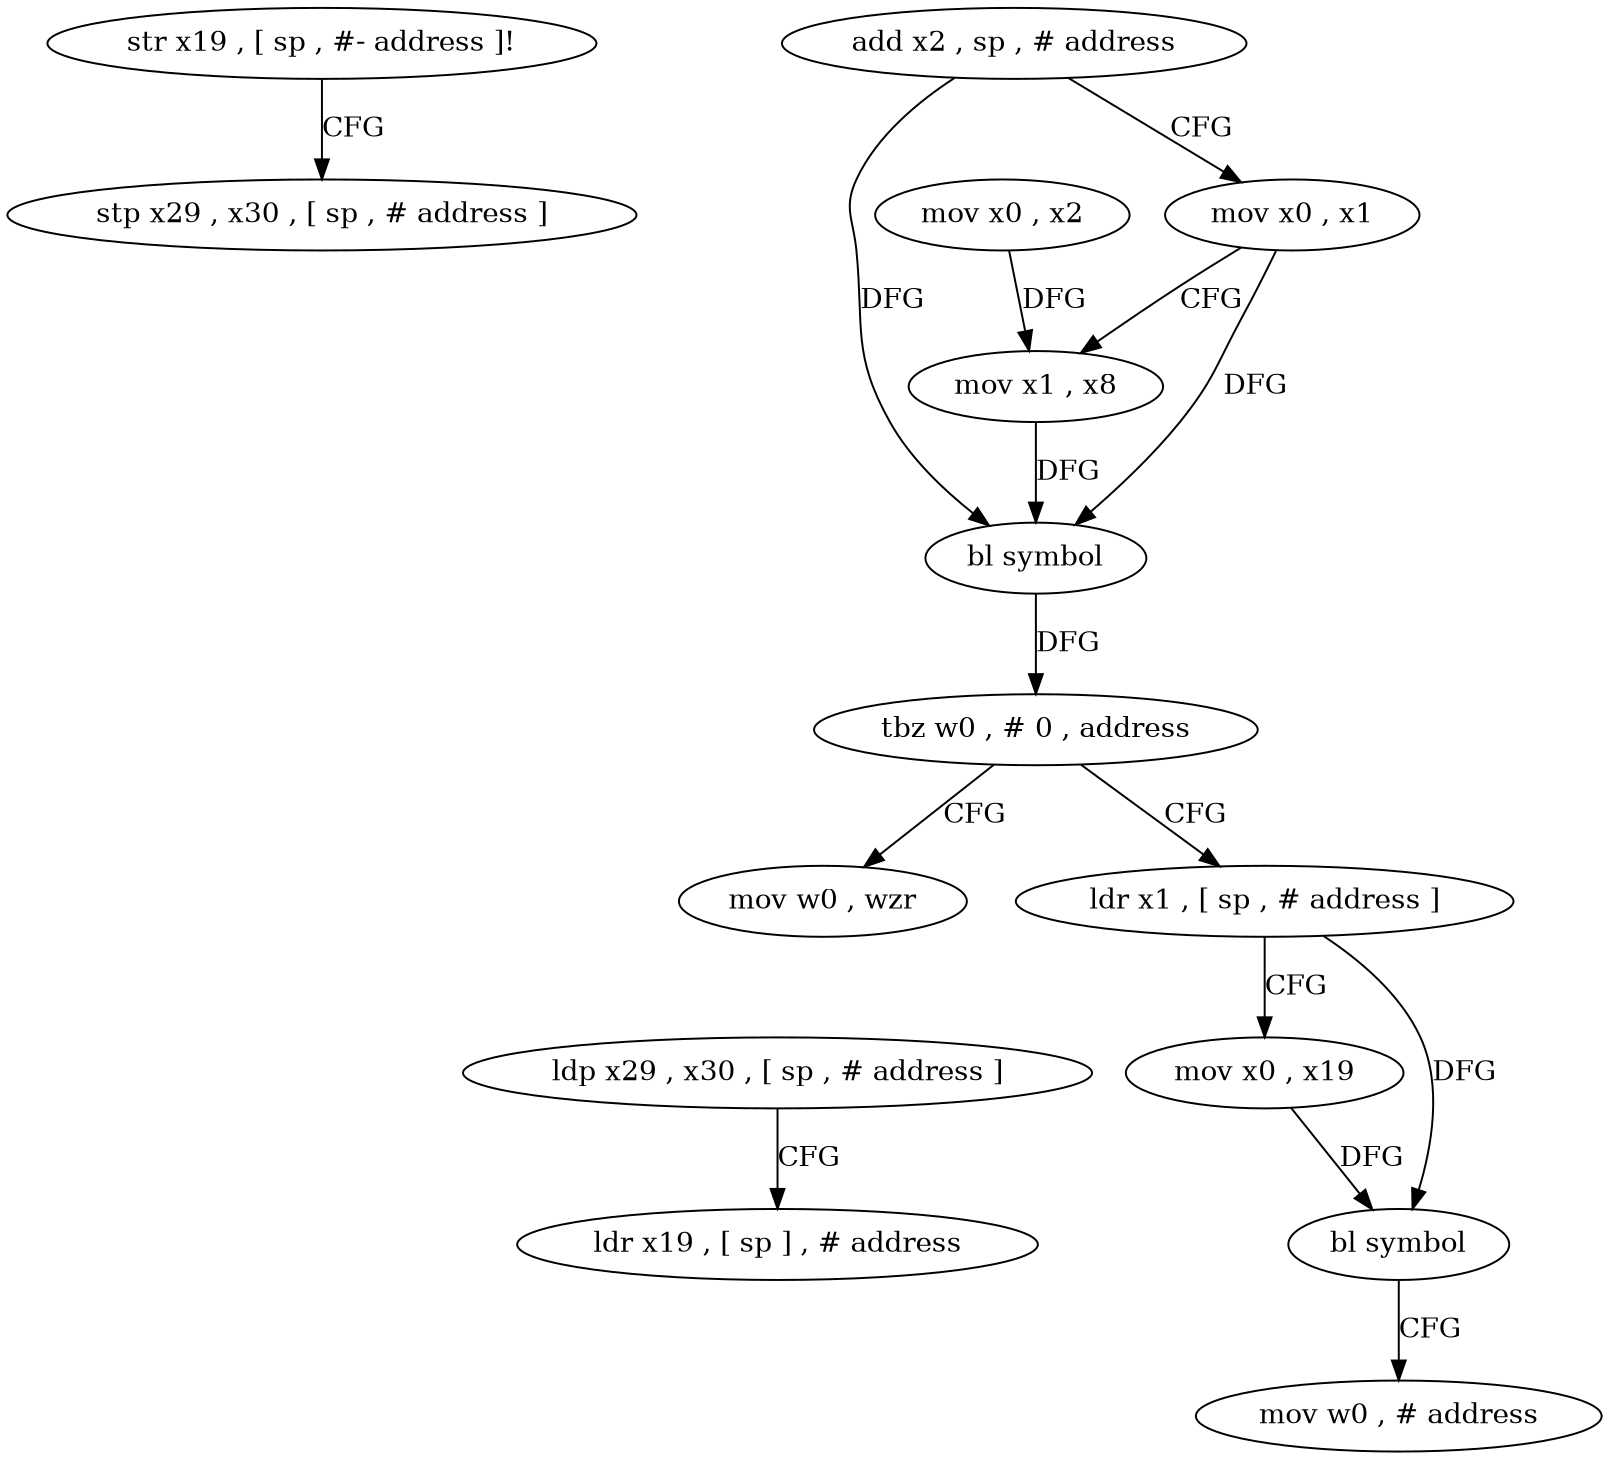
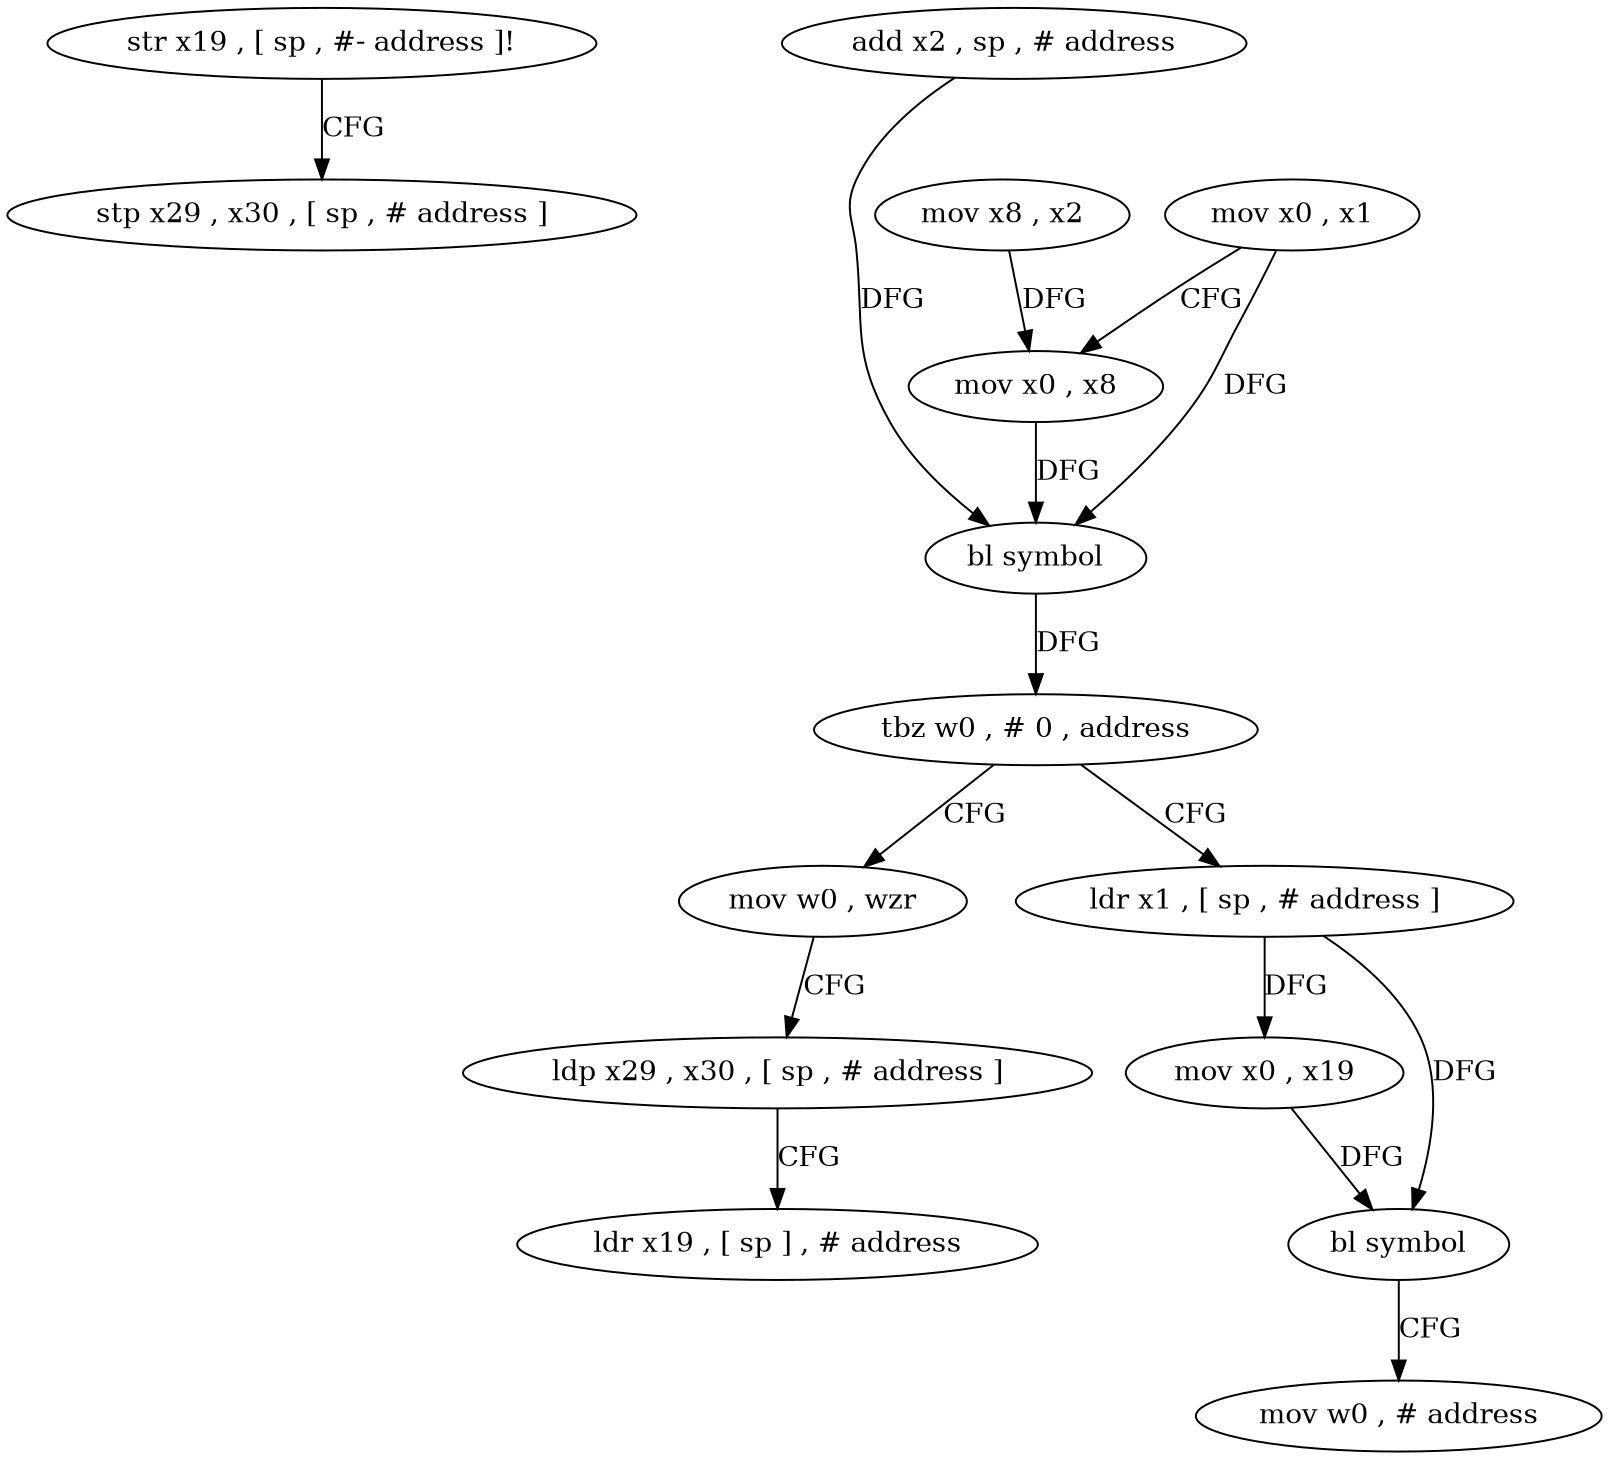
(1146, 125) -> none
(1002, 215) -> (1002, 215)
(1036, 387) -> (1036, 387)
none -> (803, 978)
(1296, 987) -> (1296, 987)
